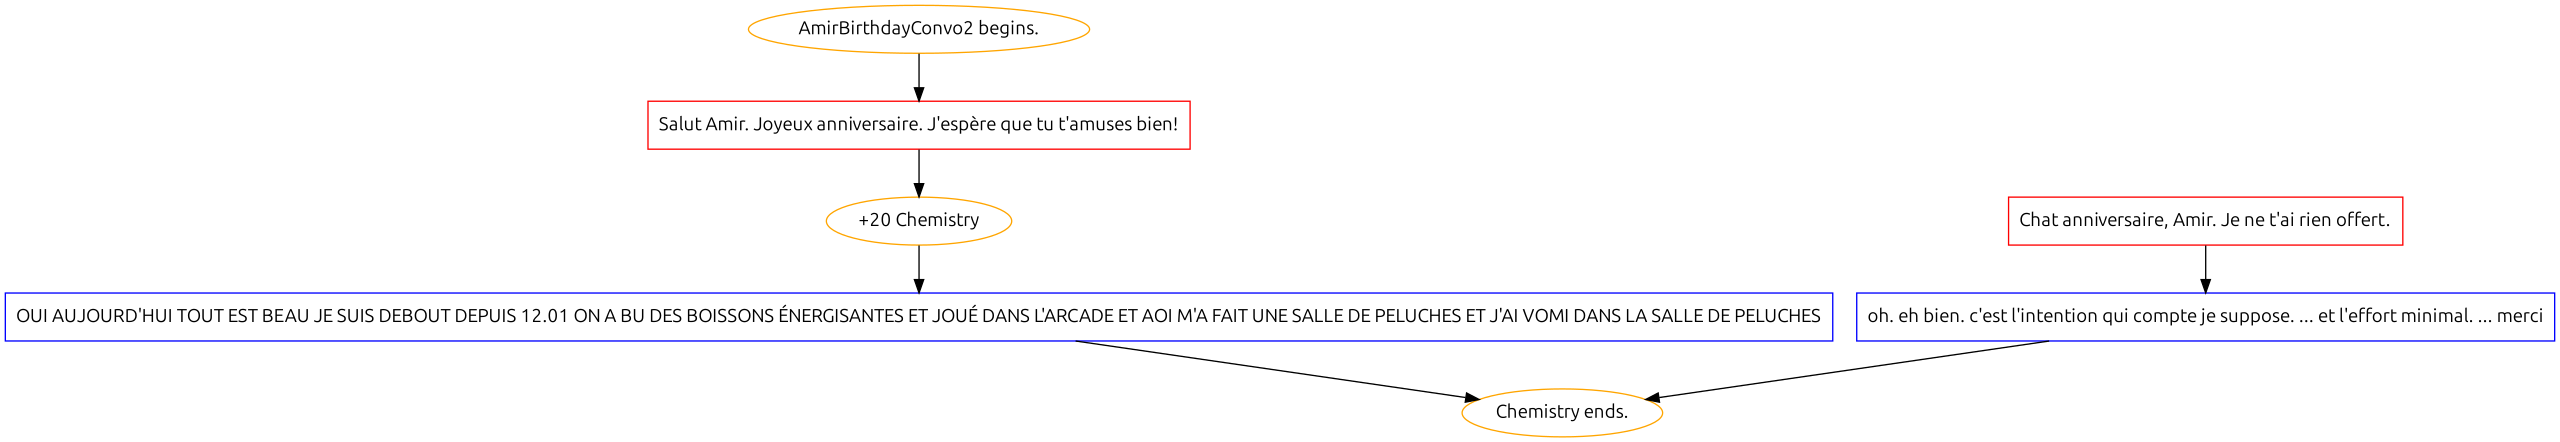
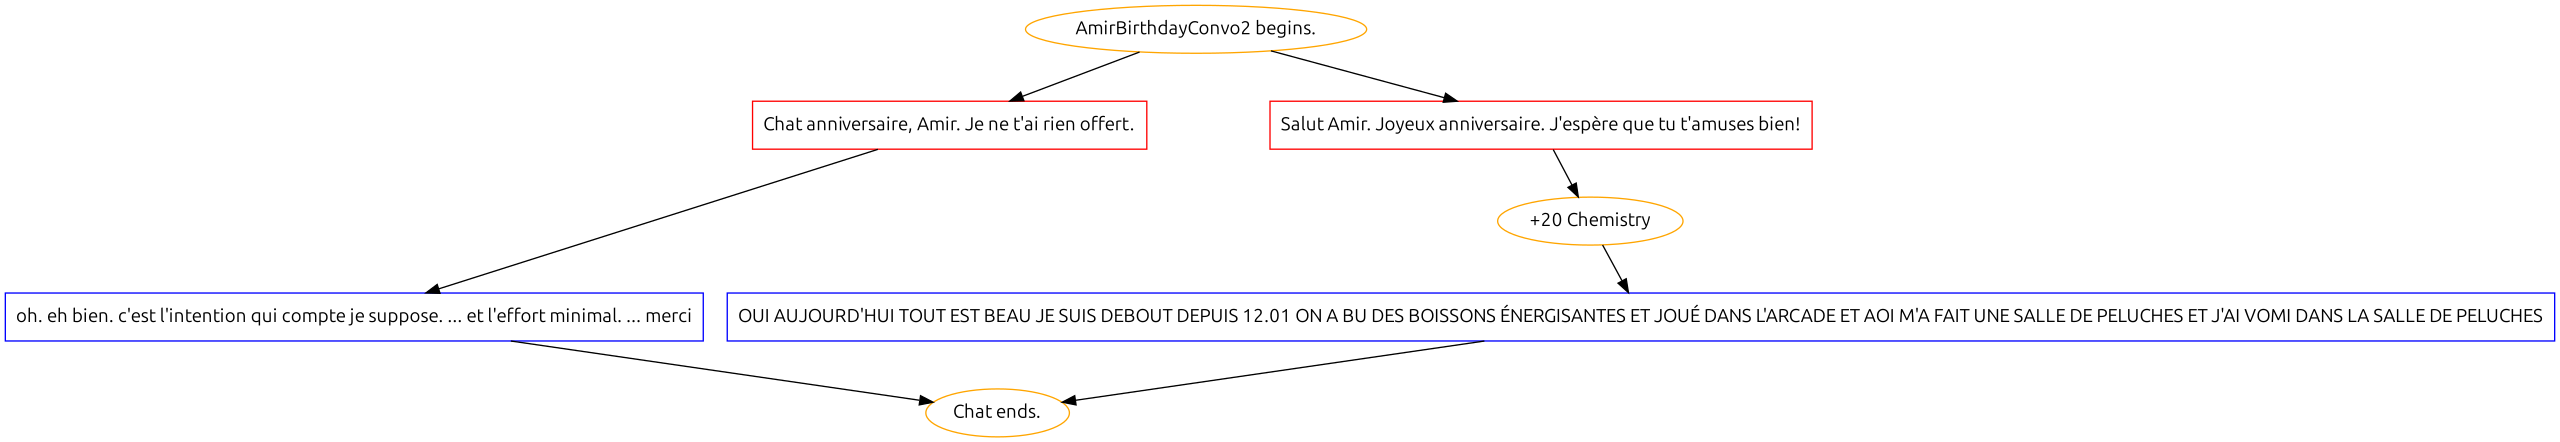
none -> (1081, 74)
(1562, 413) -> (998, 413)
